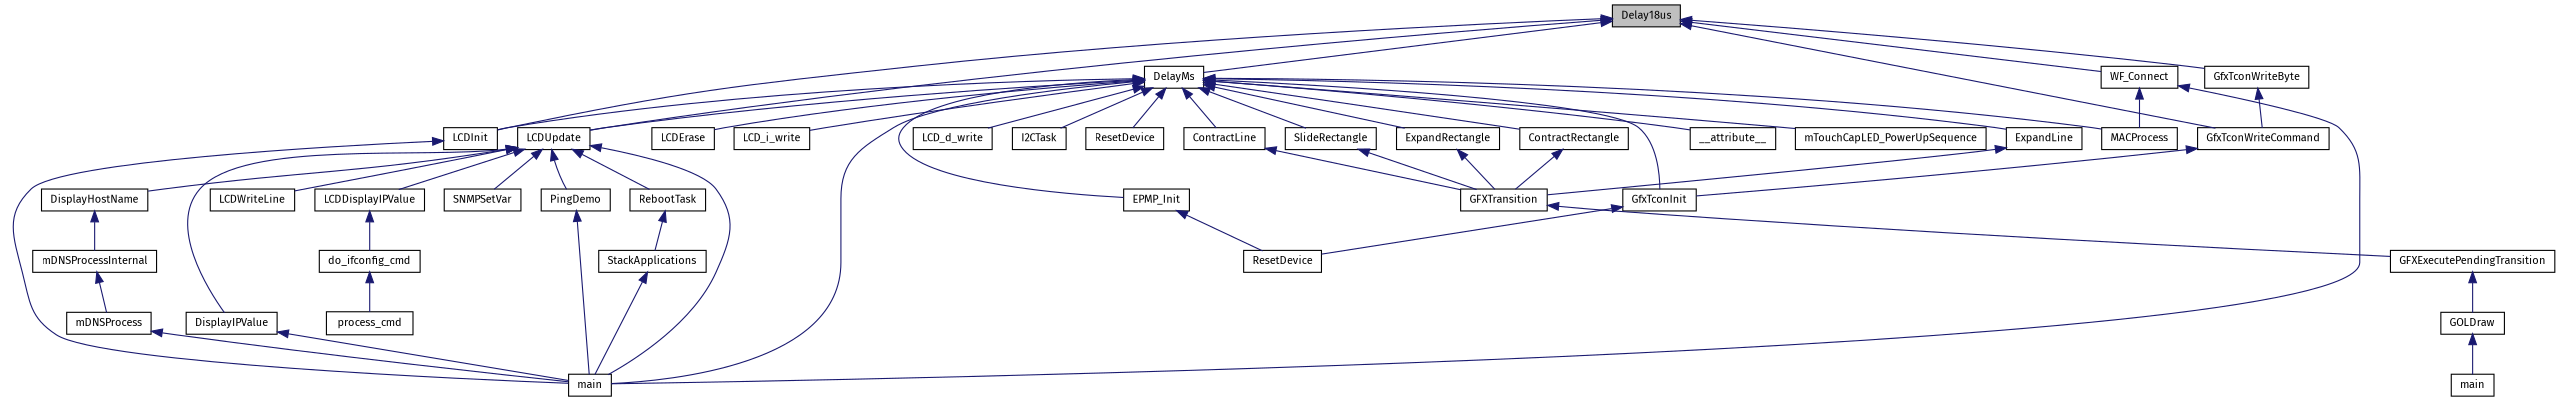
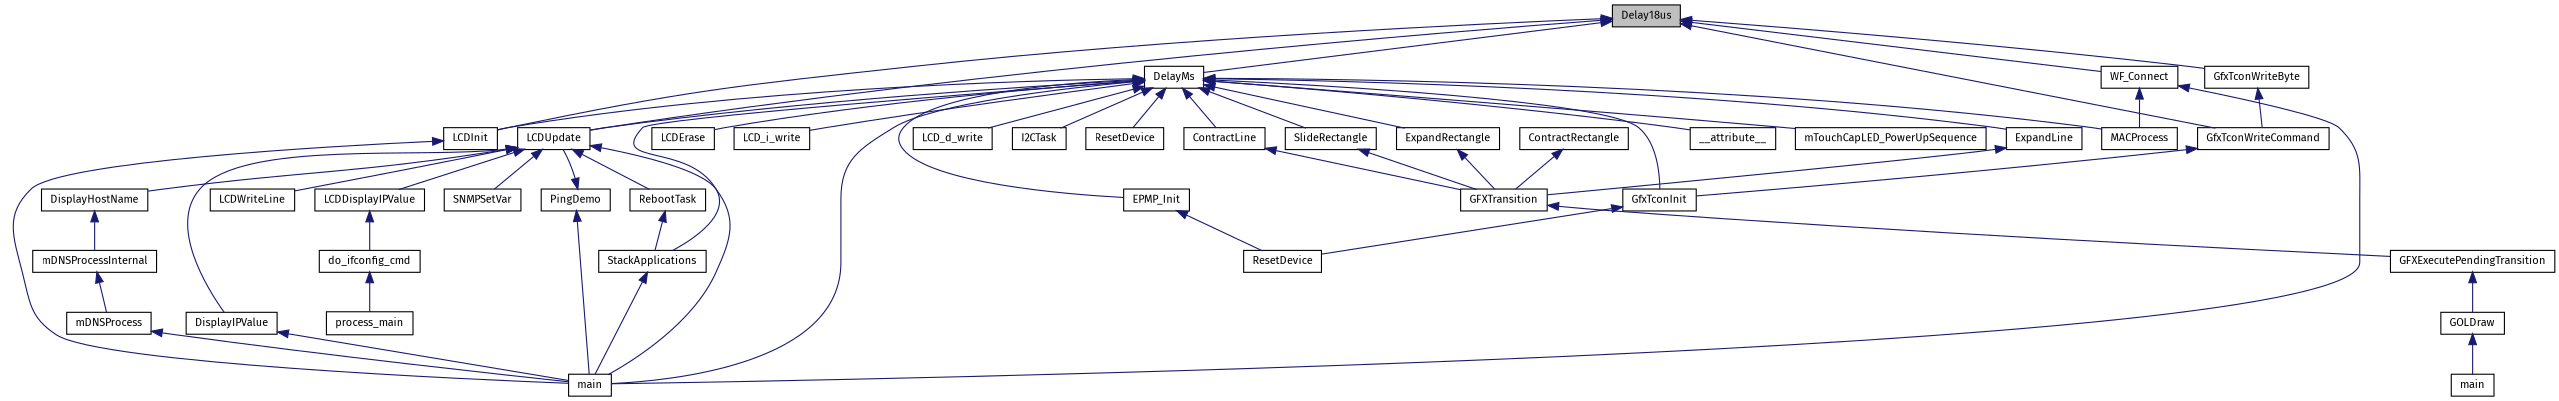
(1367, 107) -> (637, 135)
(560, 175) -> (570, 164)
(370, 323) -> (370, 323)
